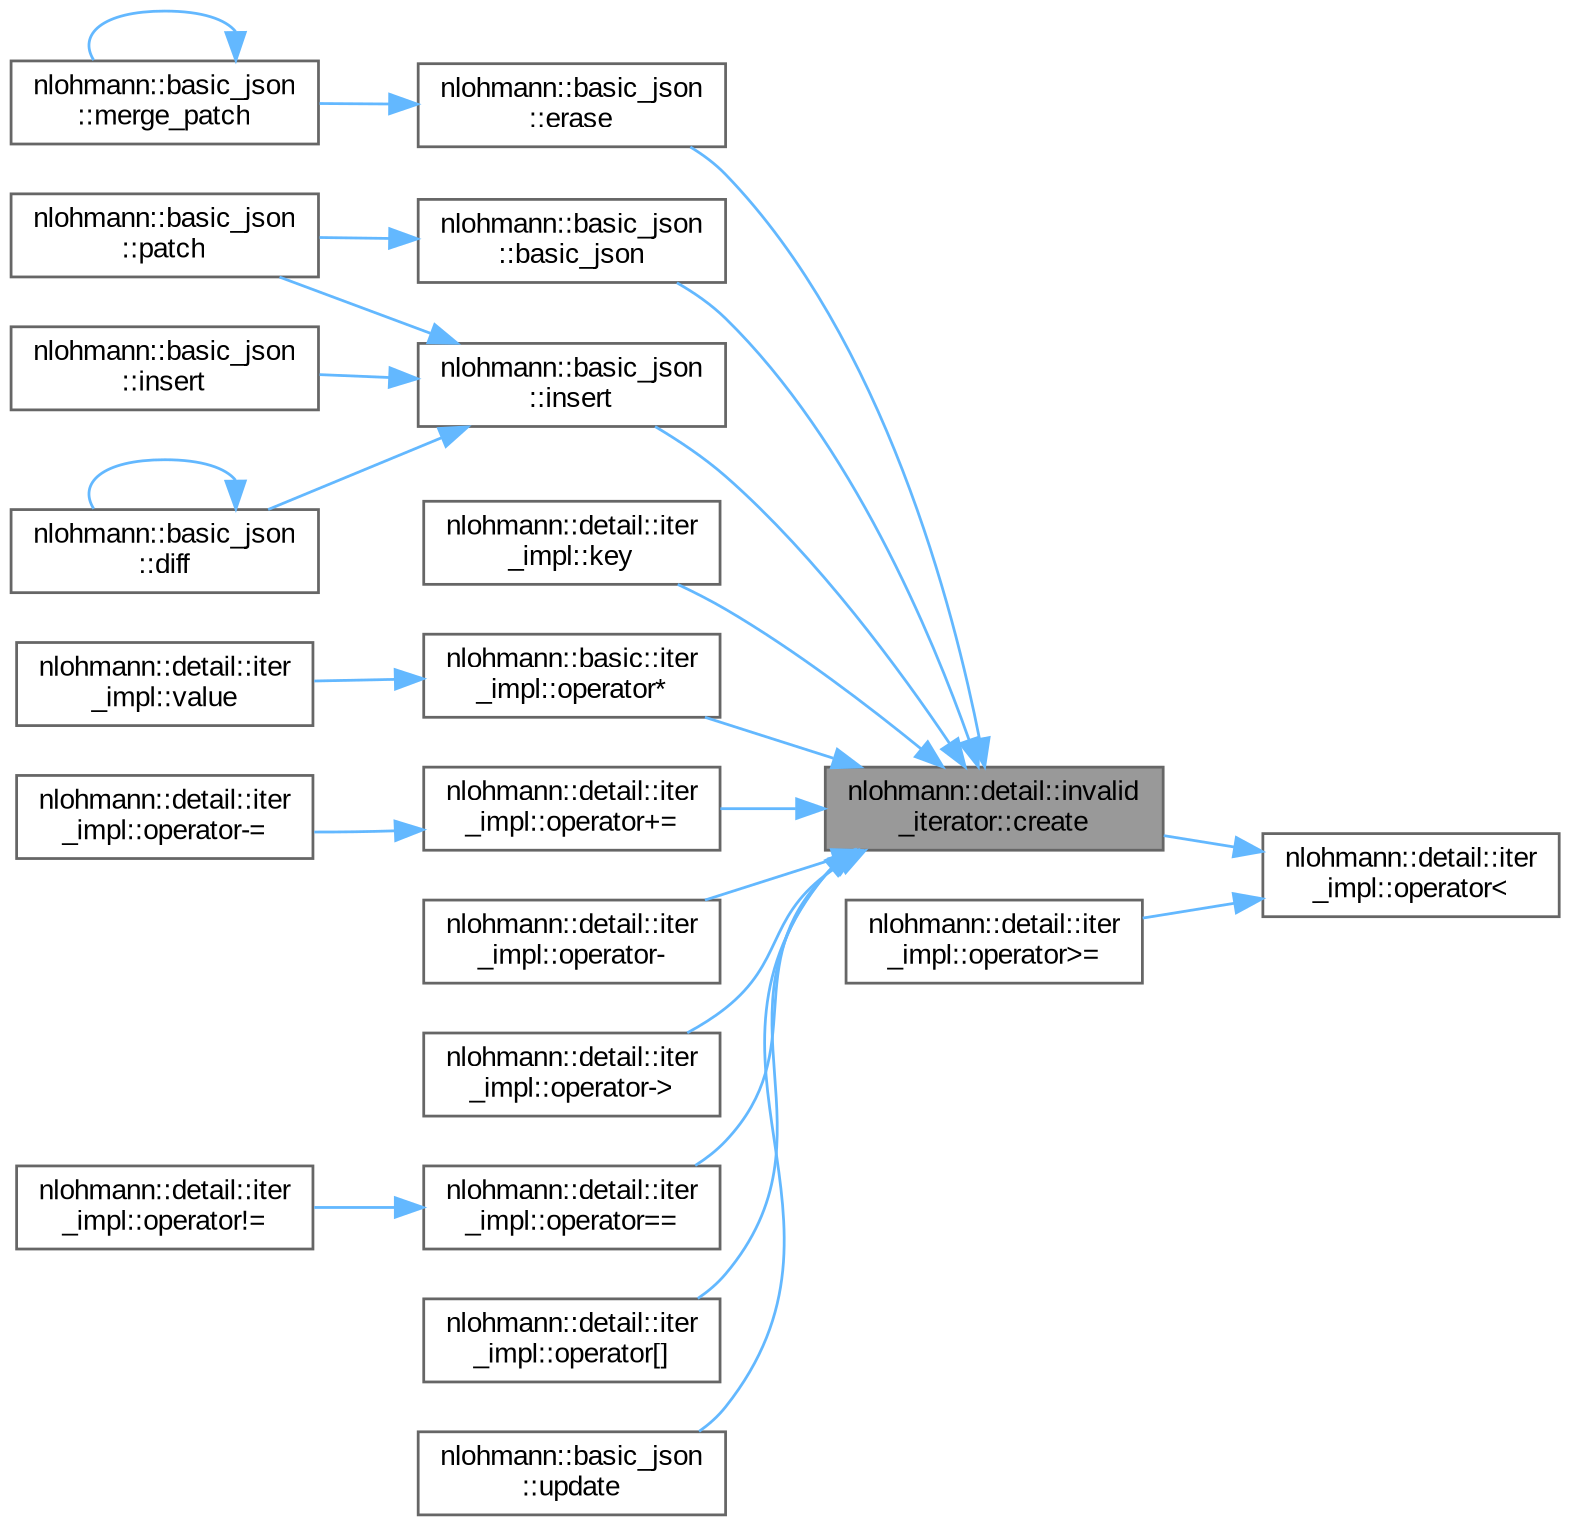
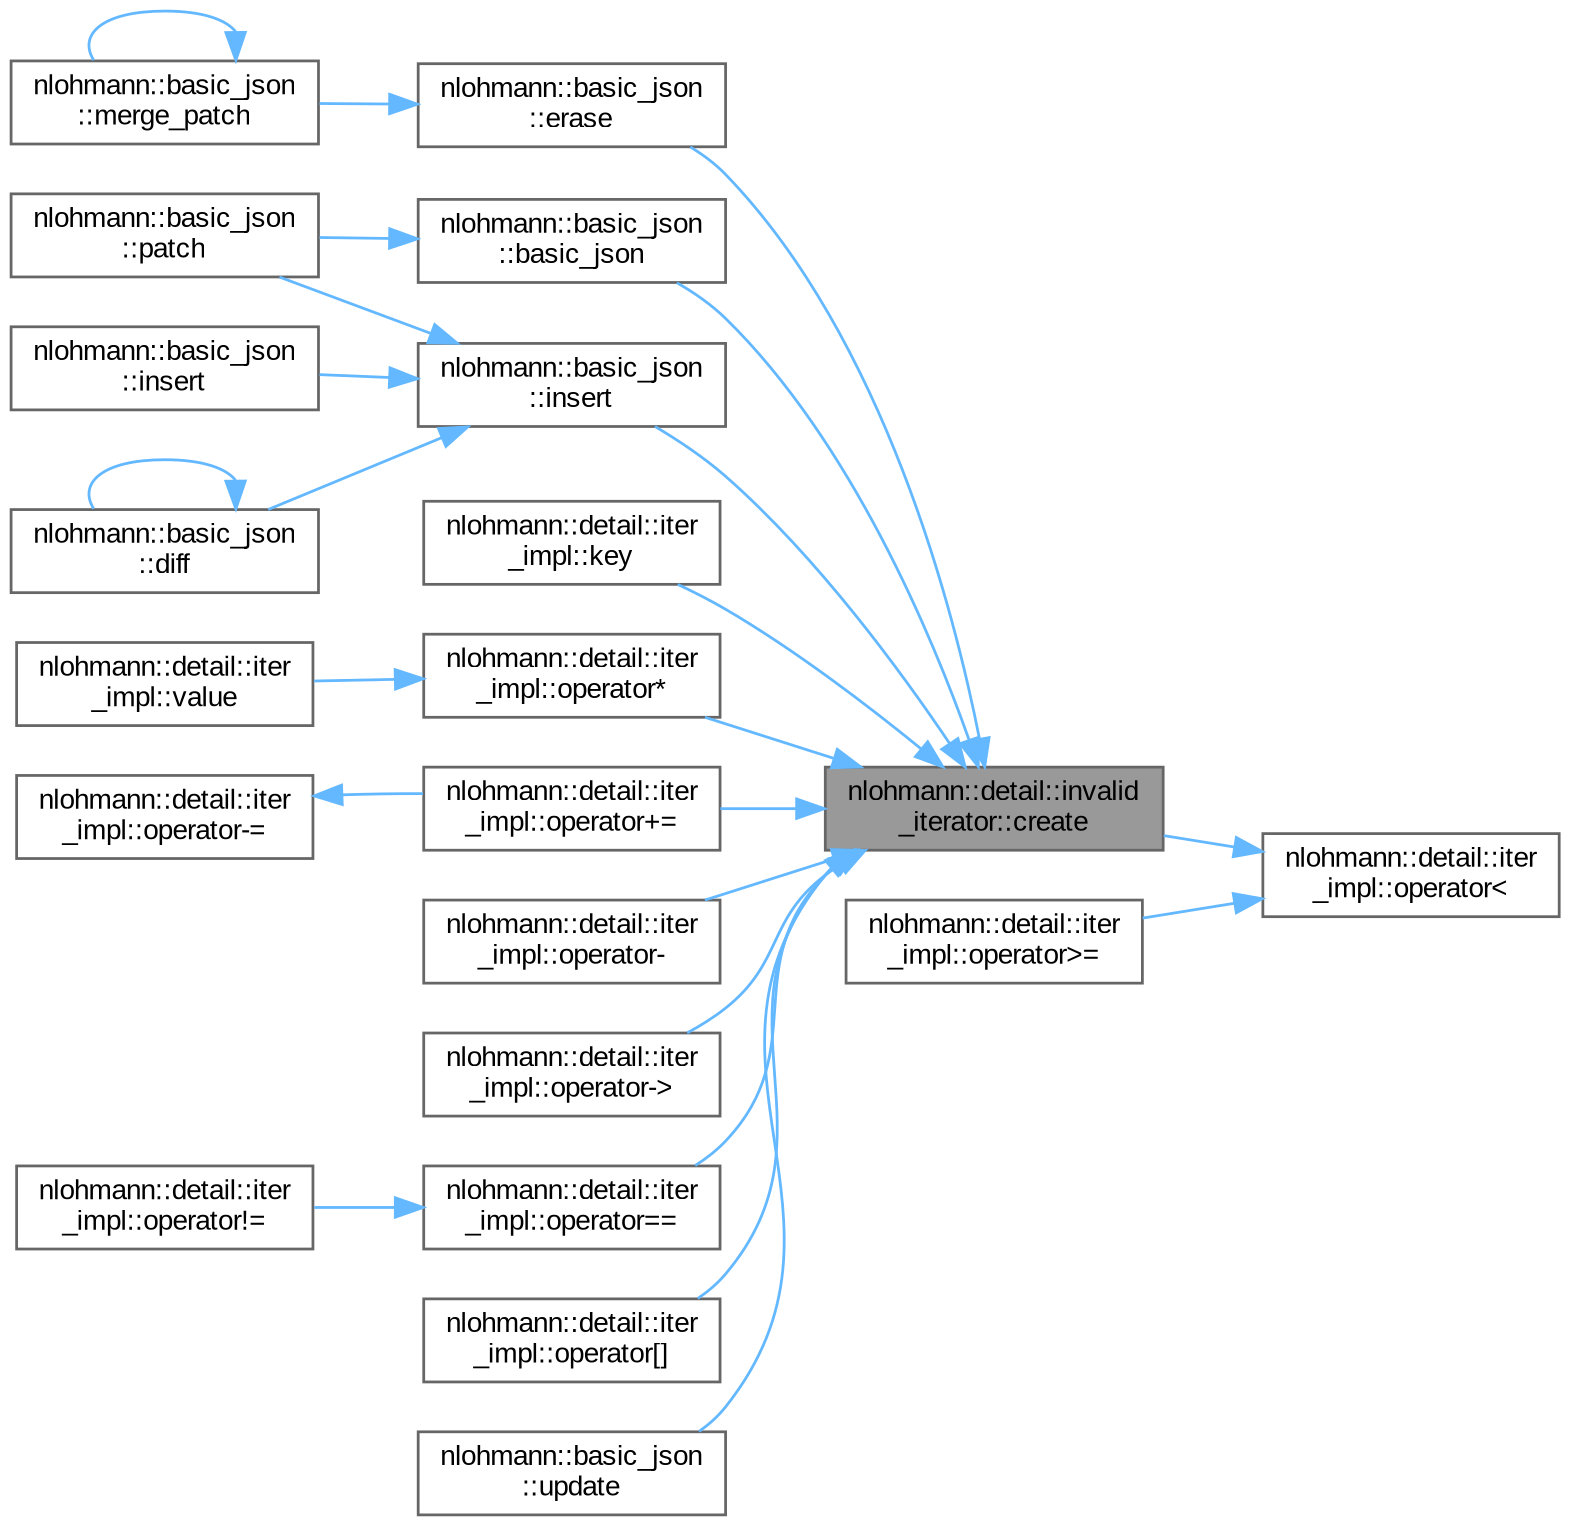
(572, 676) -> (572, 676)
(355, 832) -> (383, 794)
